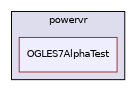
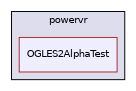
(68, 55) -> (68, 55)
